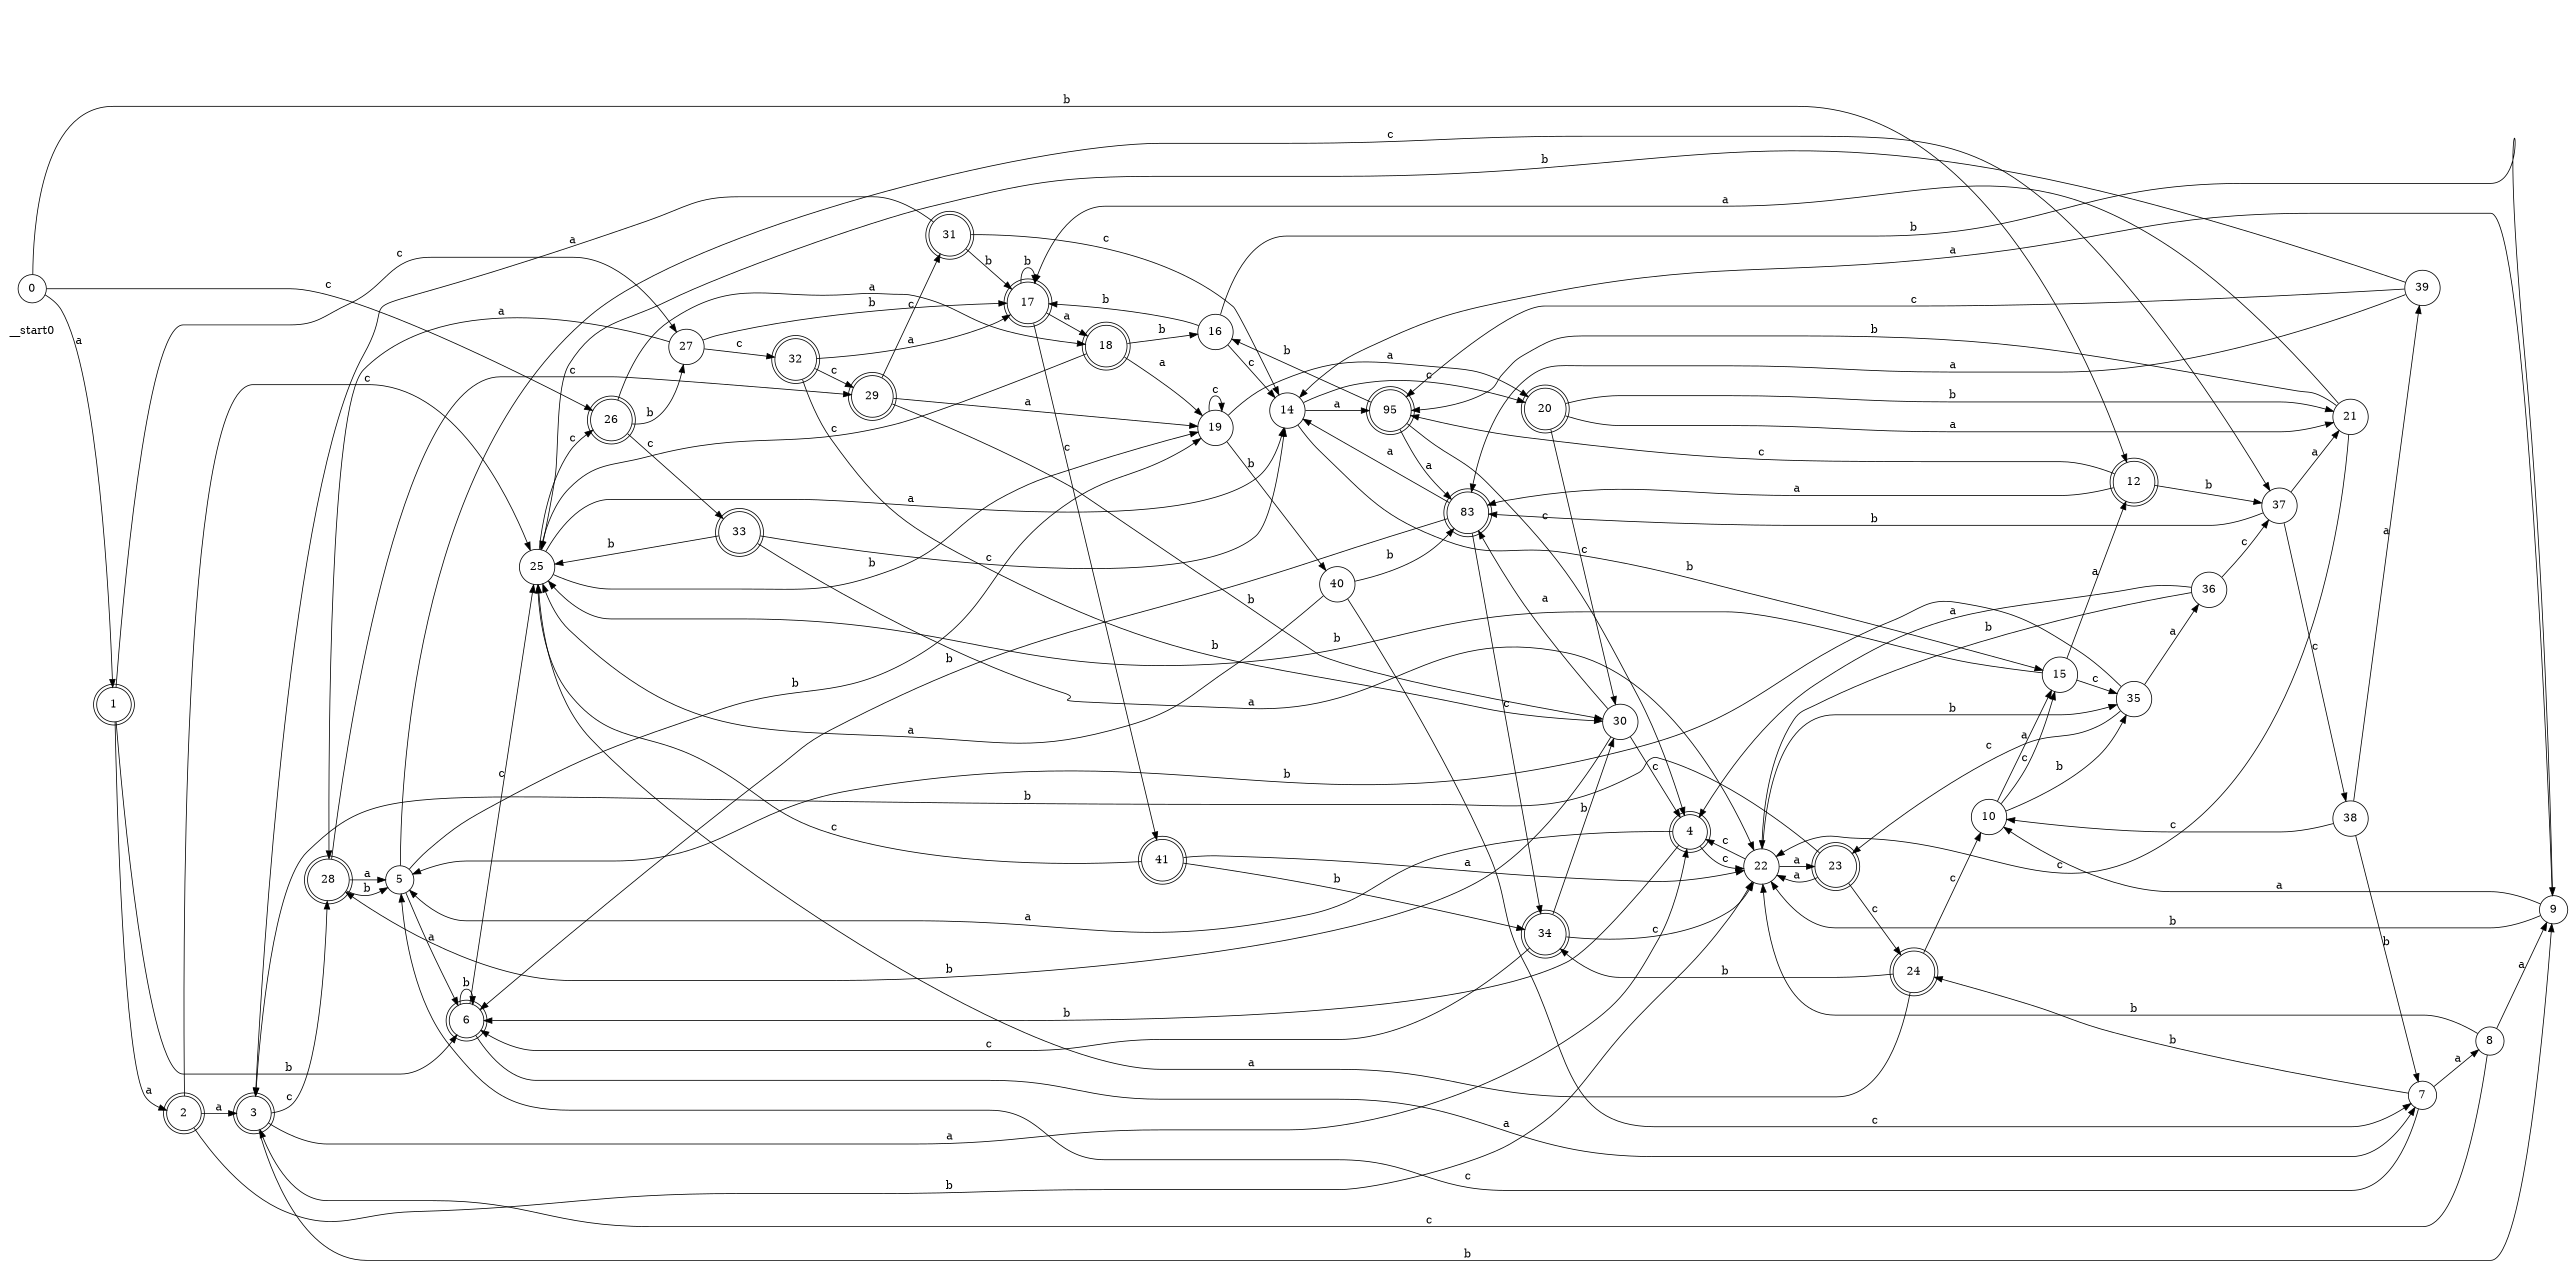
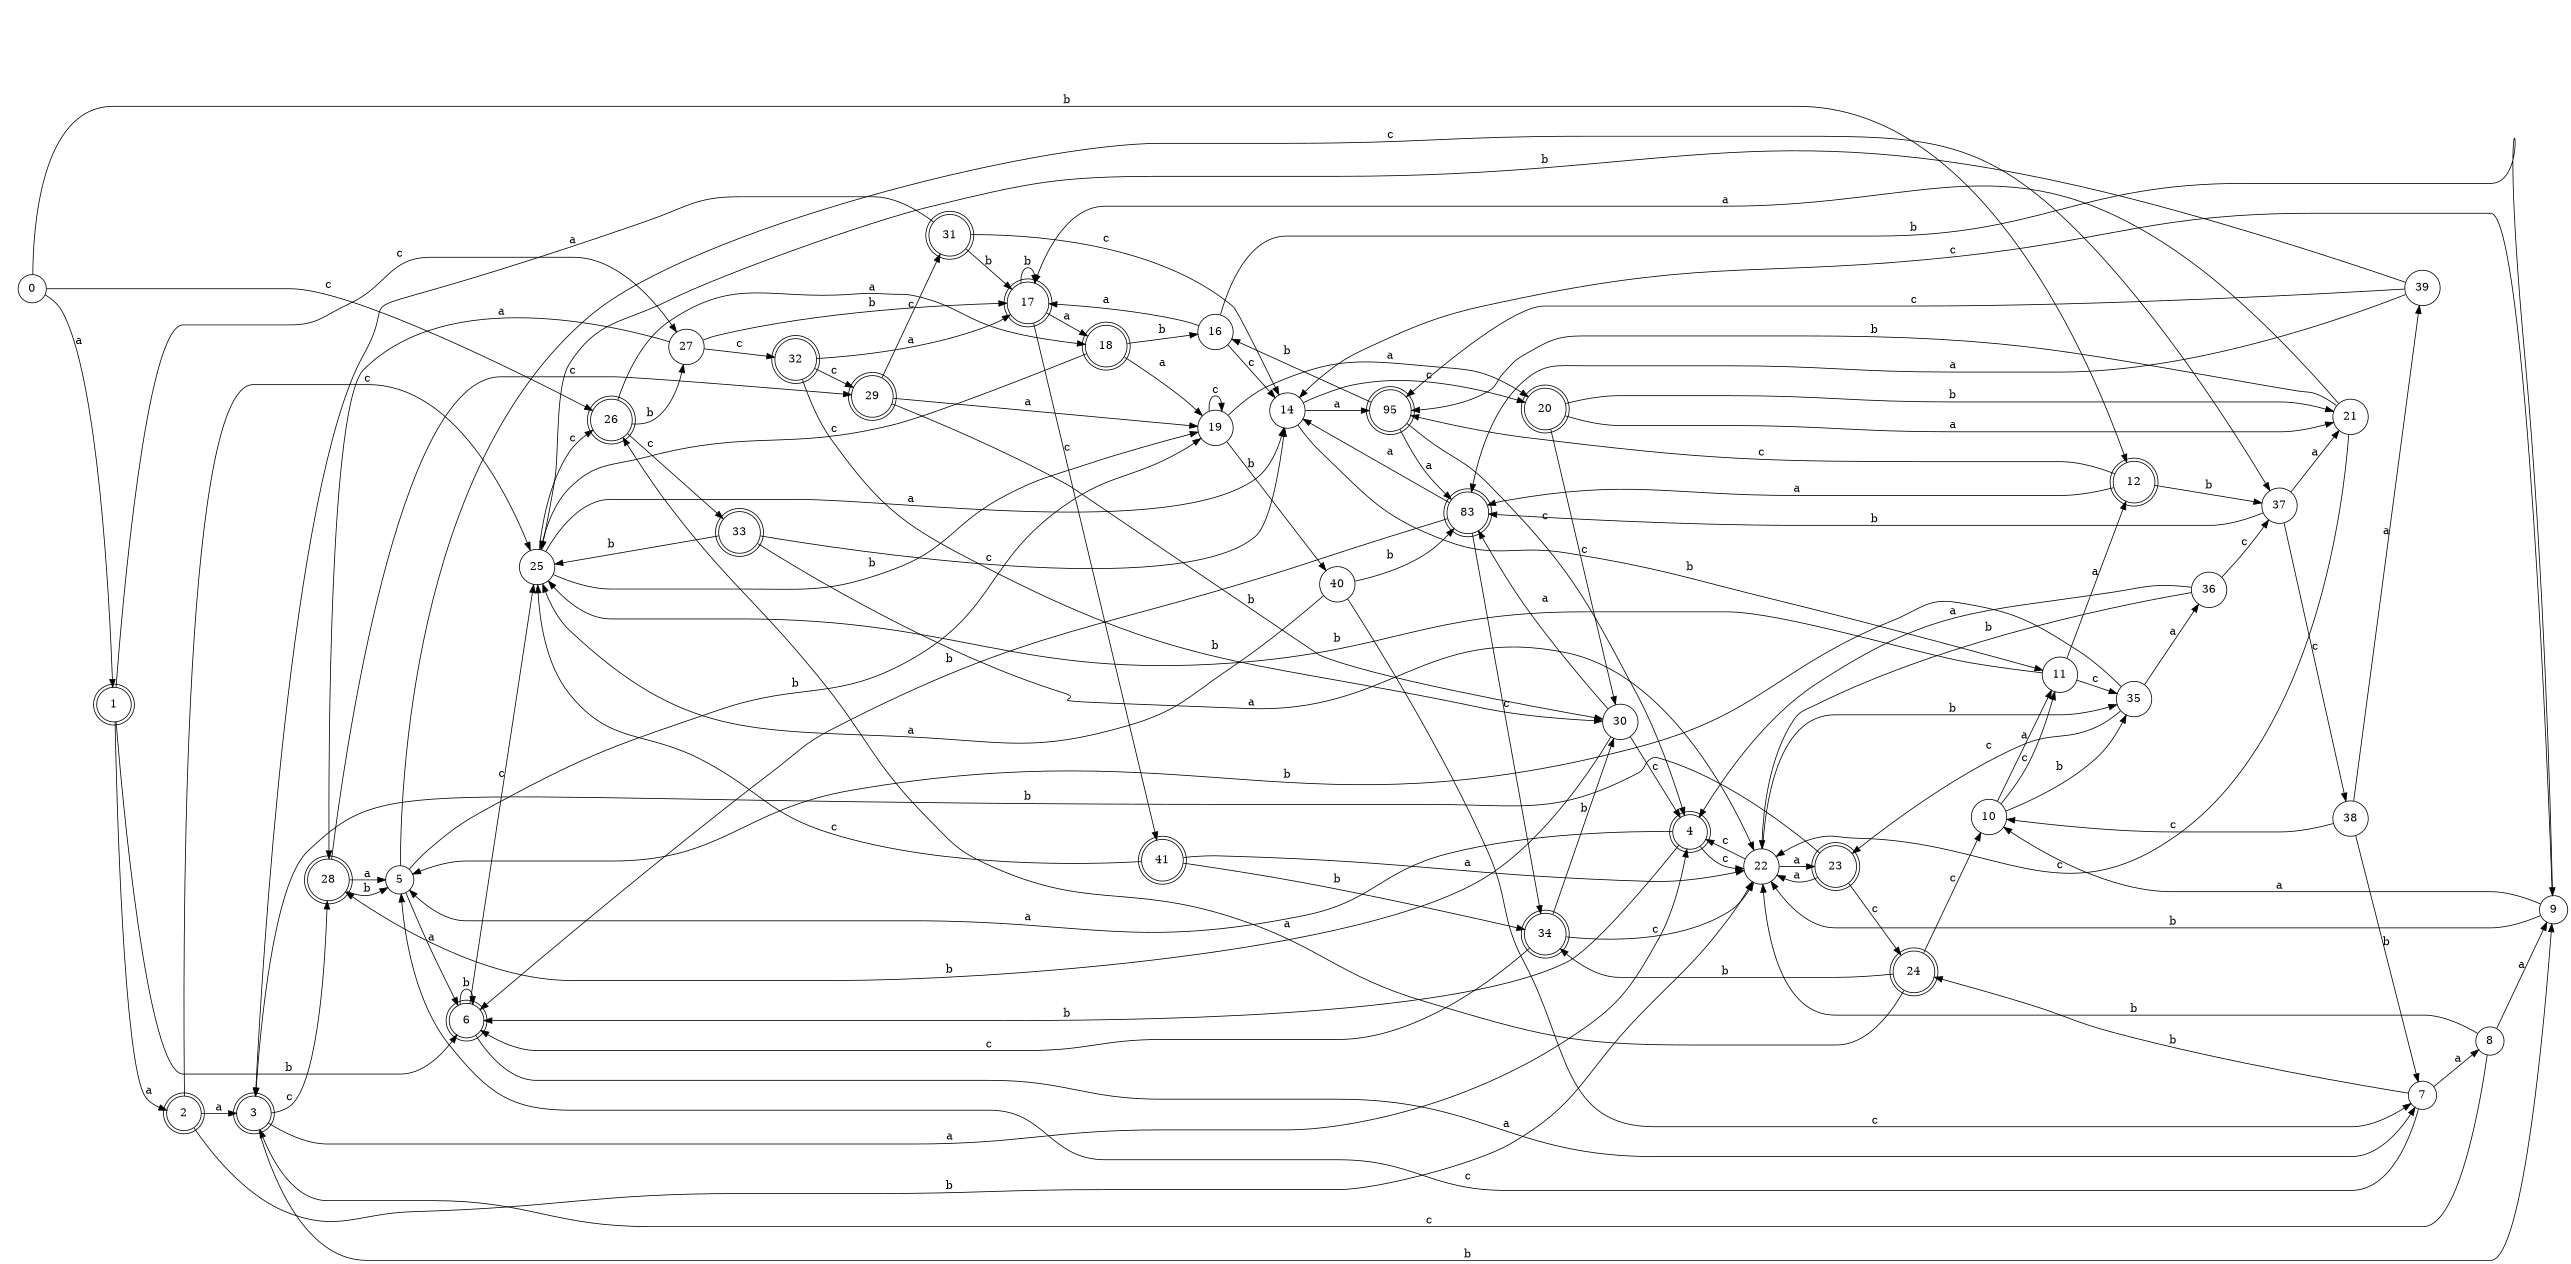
(1953, 251) -> (1953, 251)
(1106, 300) -> (1106, 300)
(32, 331) -> none
(2060, 675) -> (2060, 675)
(1156, 1068) -> (1188, 906)
